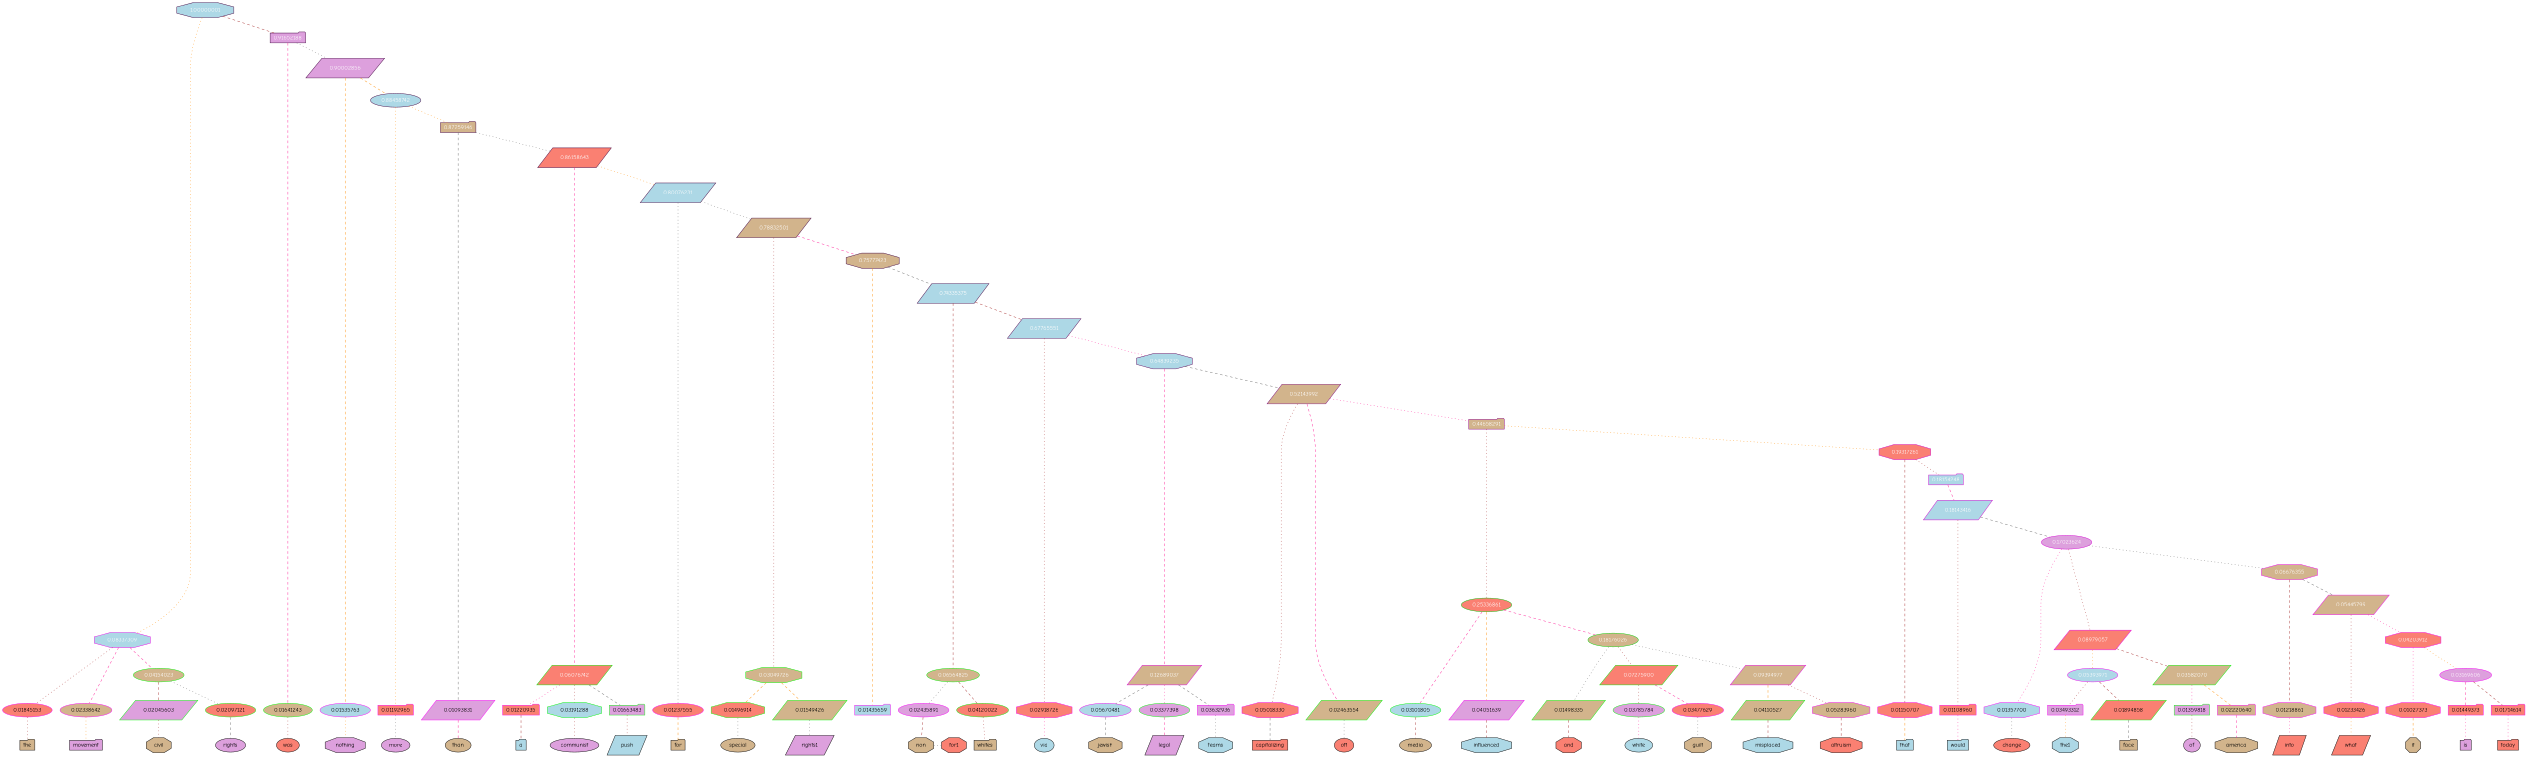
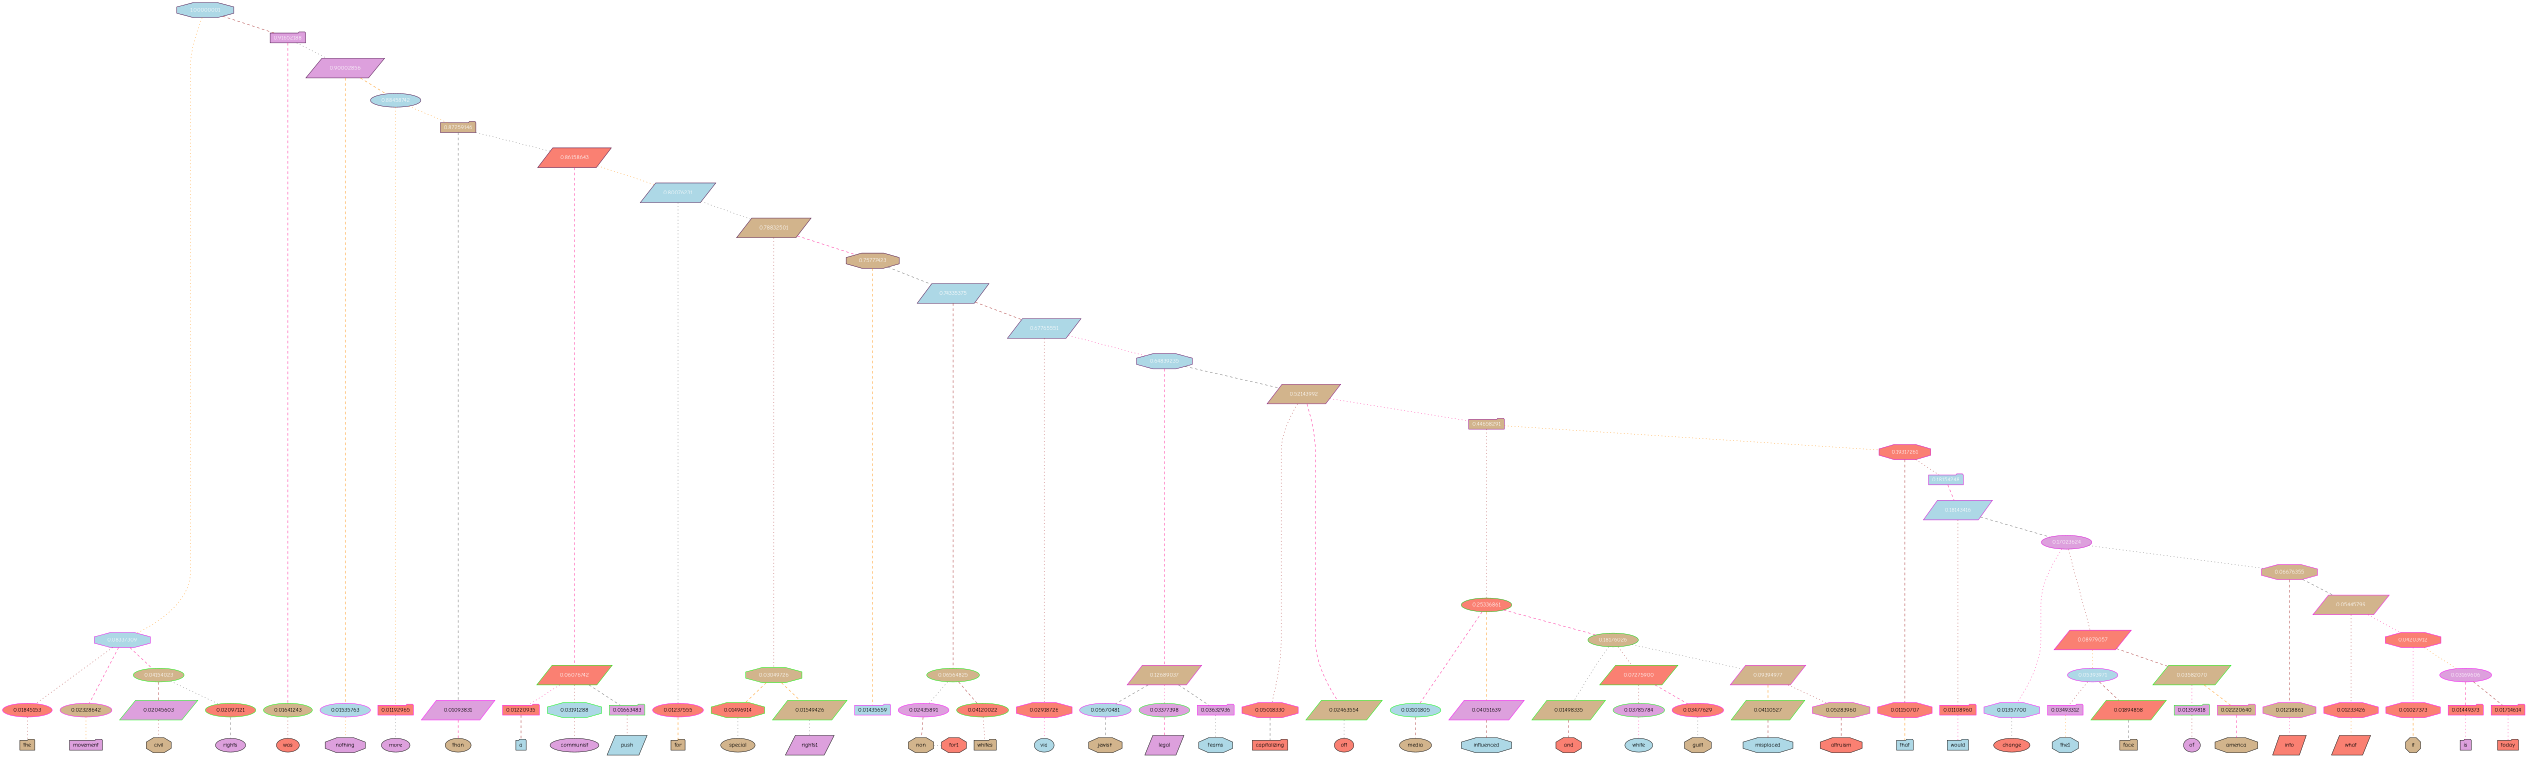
(86, 710) -> (86, 710)
